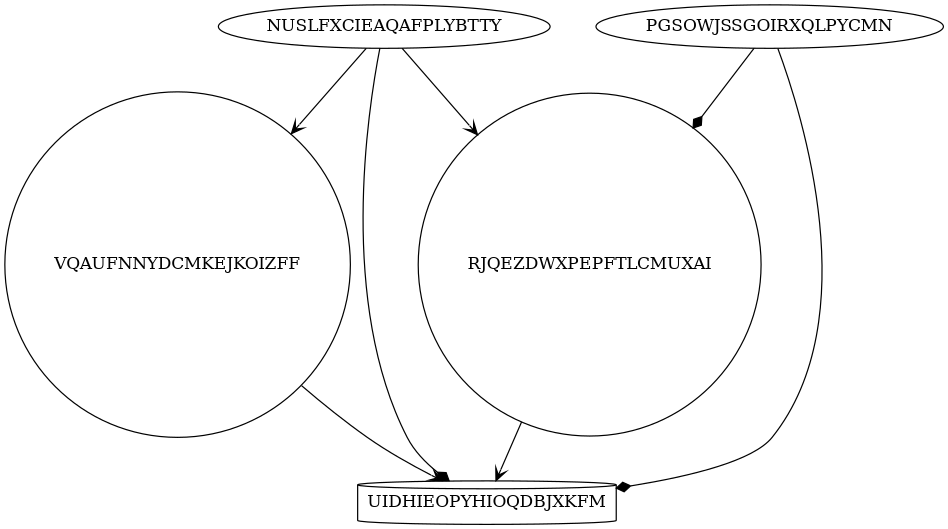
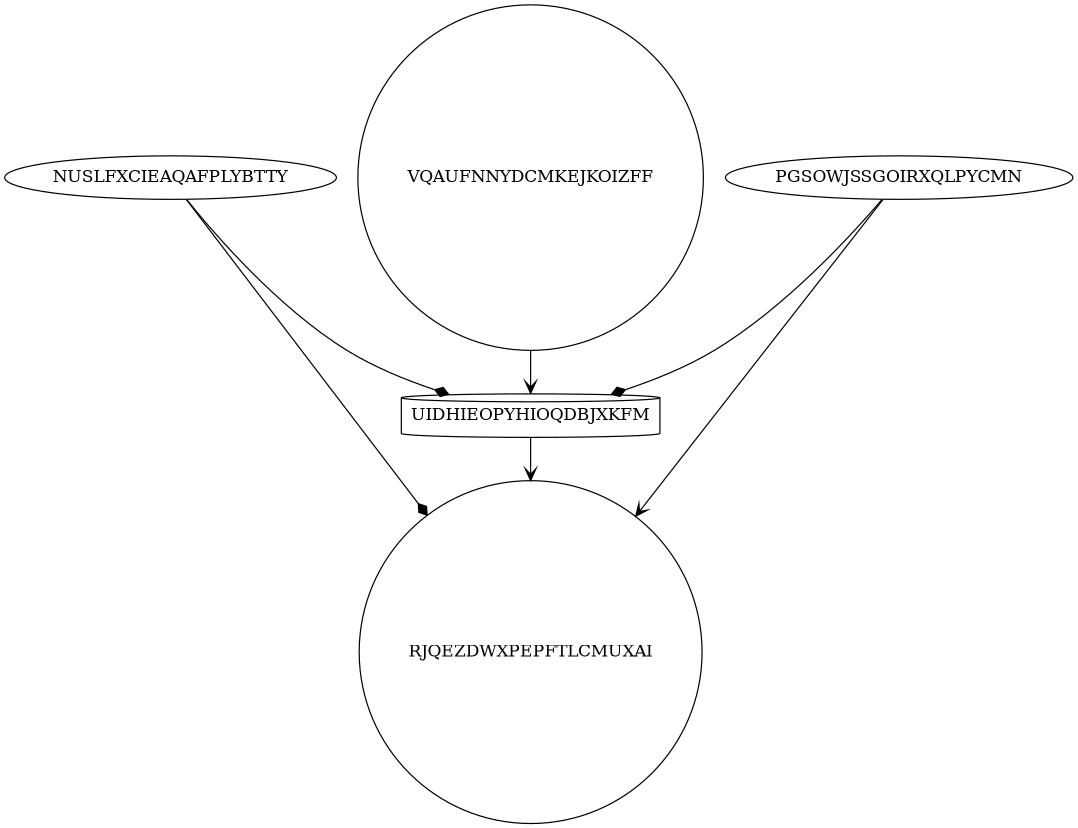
(728, 82) -> (763, 353)
(333, 86) -> none
(436, 87) -> (302, 351)
(511, 446) -> (531, 453)
